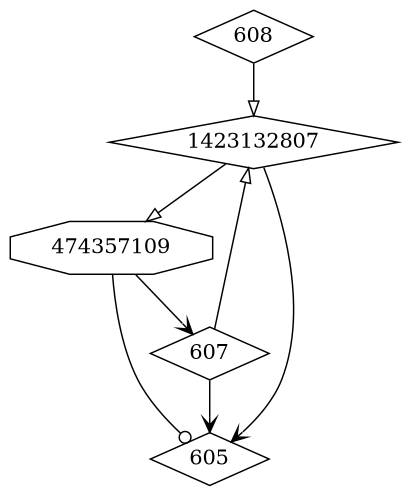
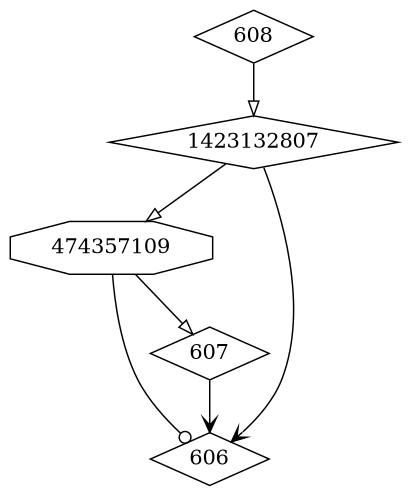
(230, 256) -> none
(159, 299) -> (159, 299)
(210, 459) -> (210, 459)
